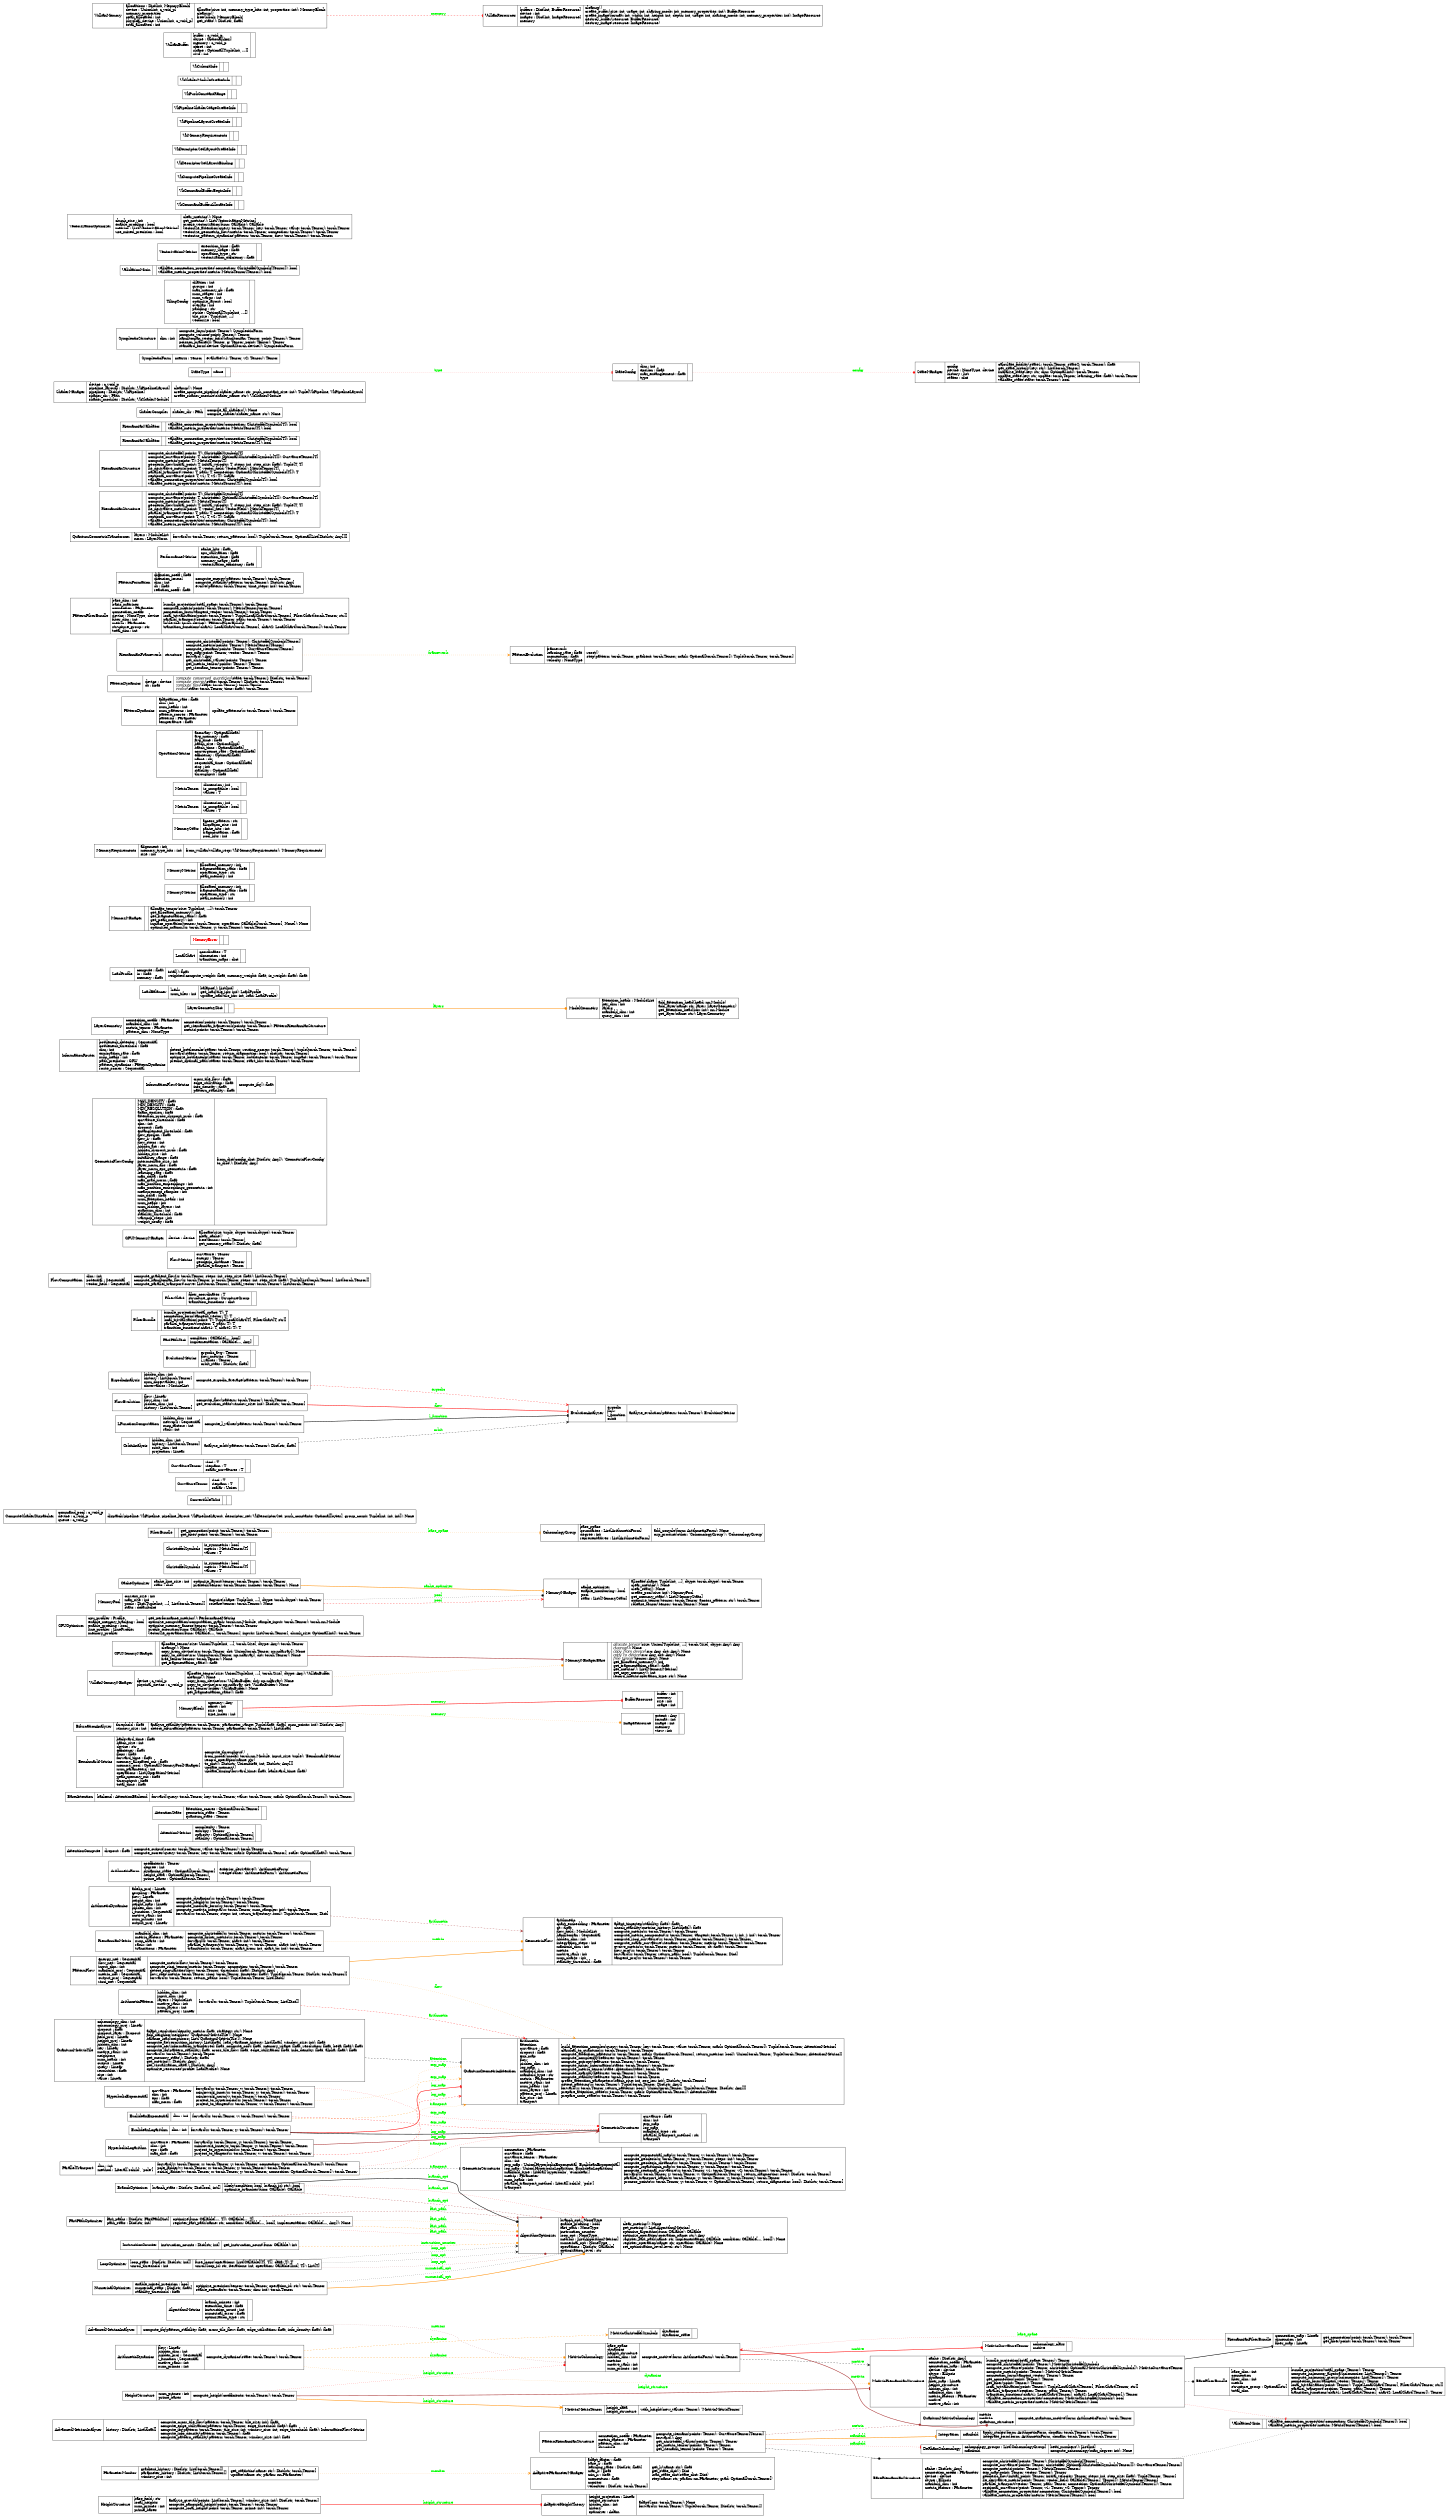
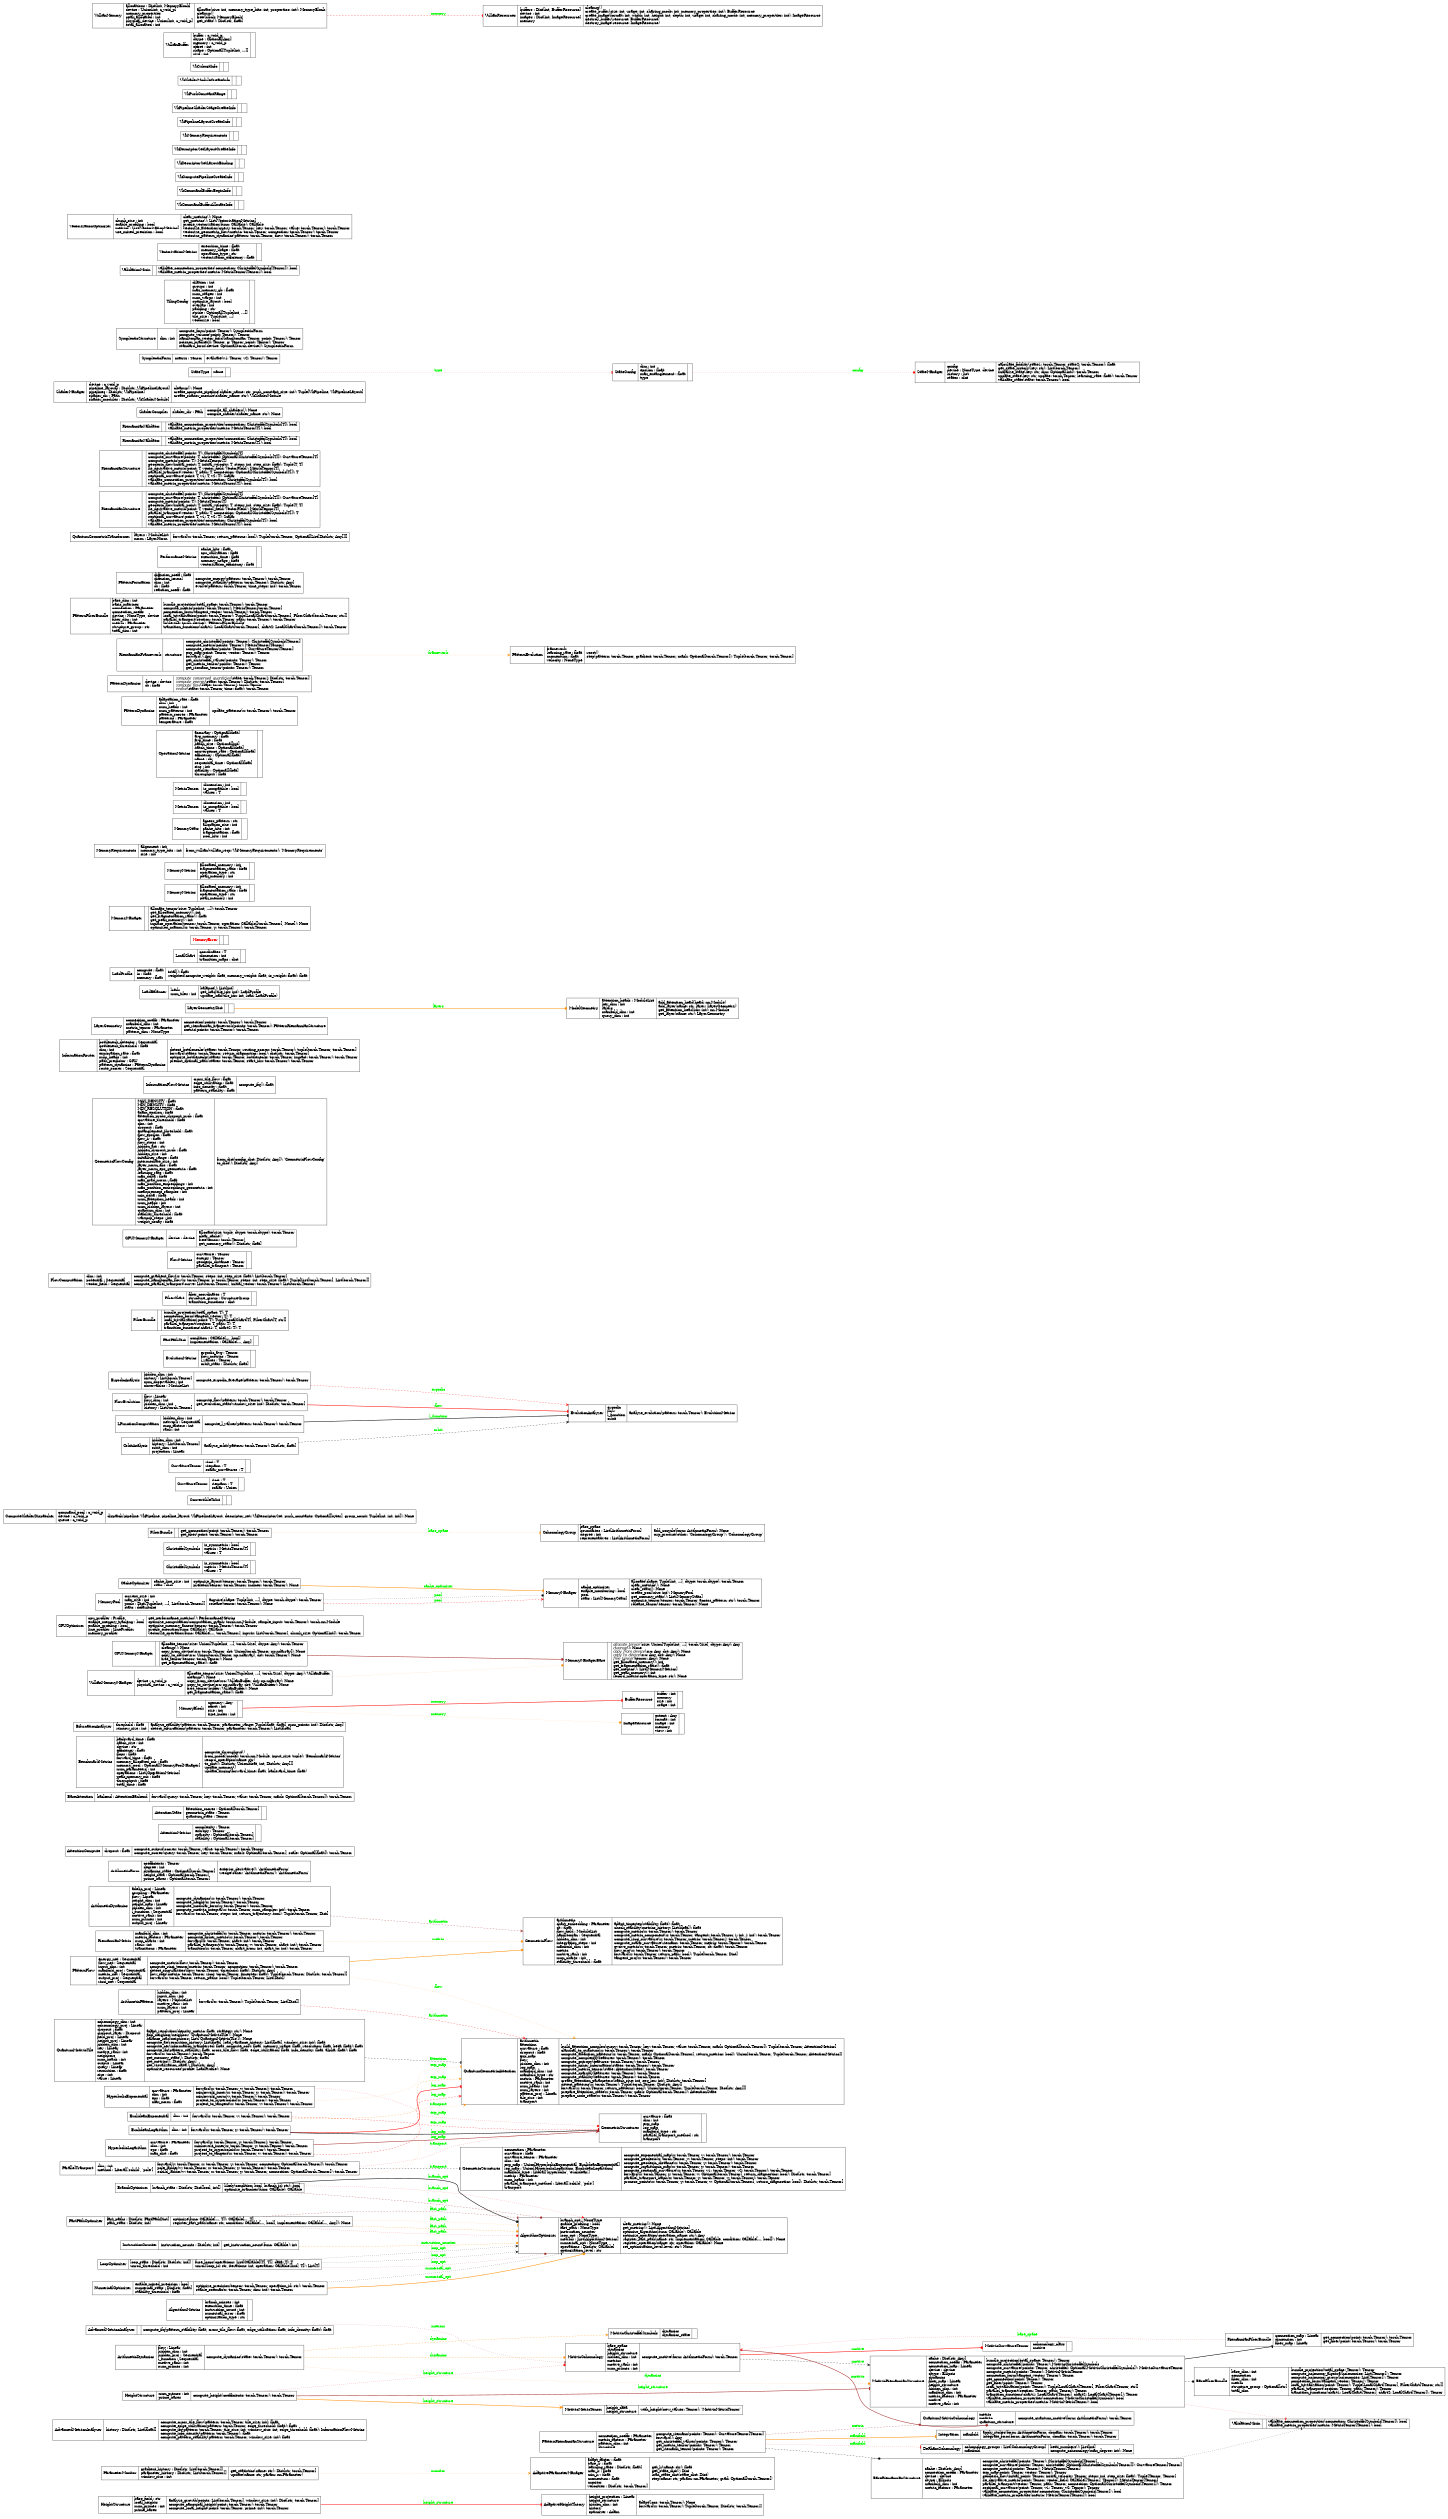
(634, 1673) -> (634, 1673)
